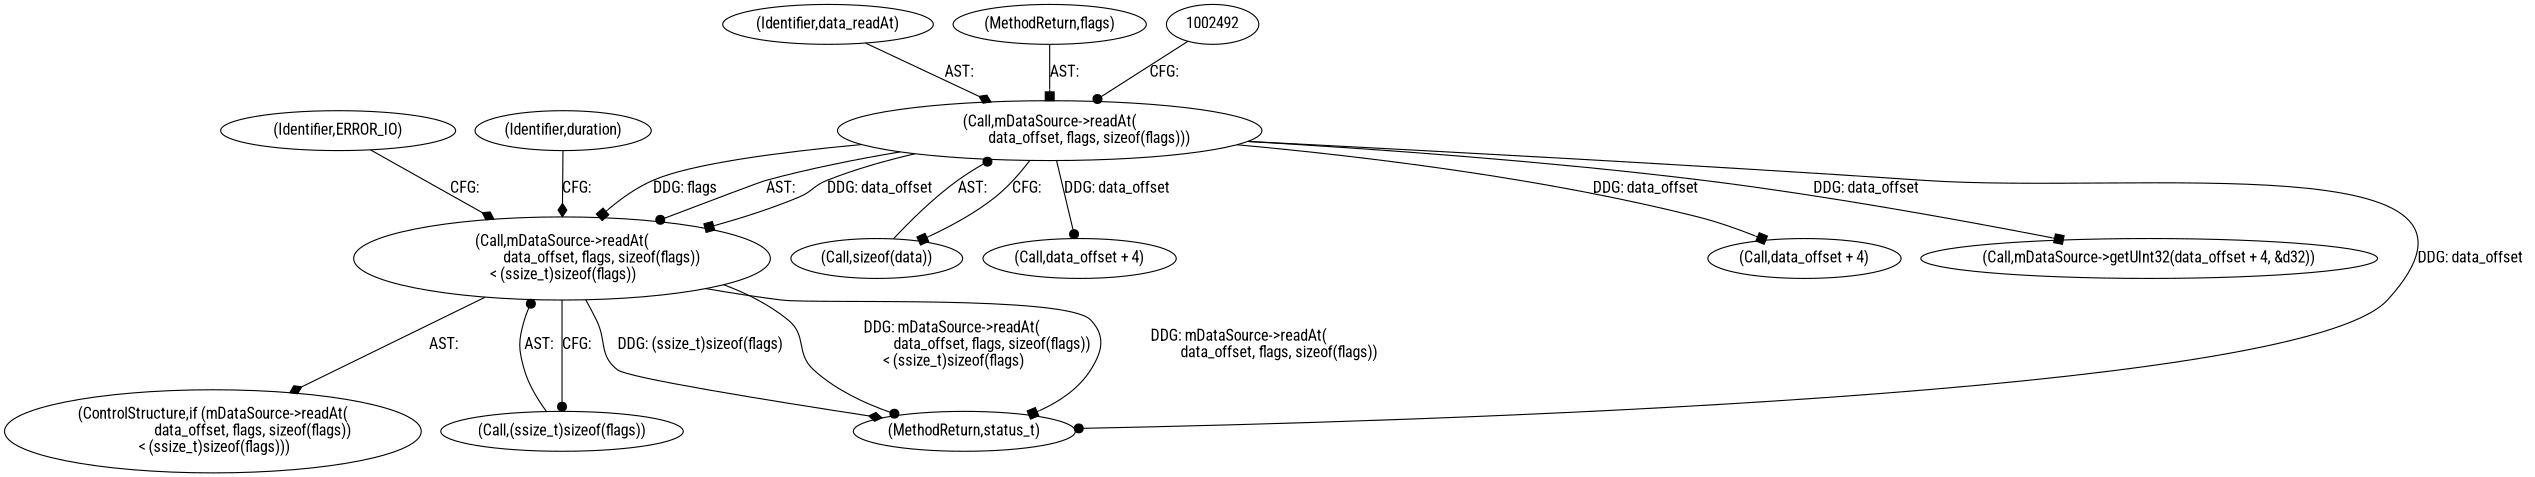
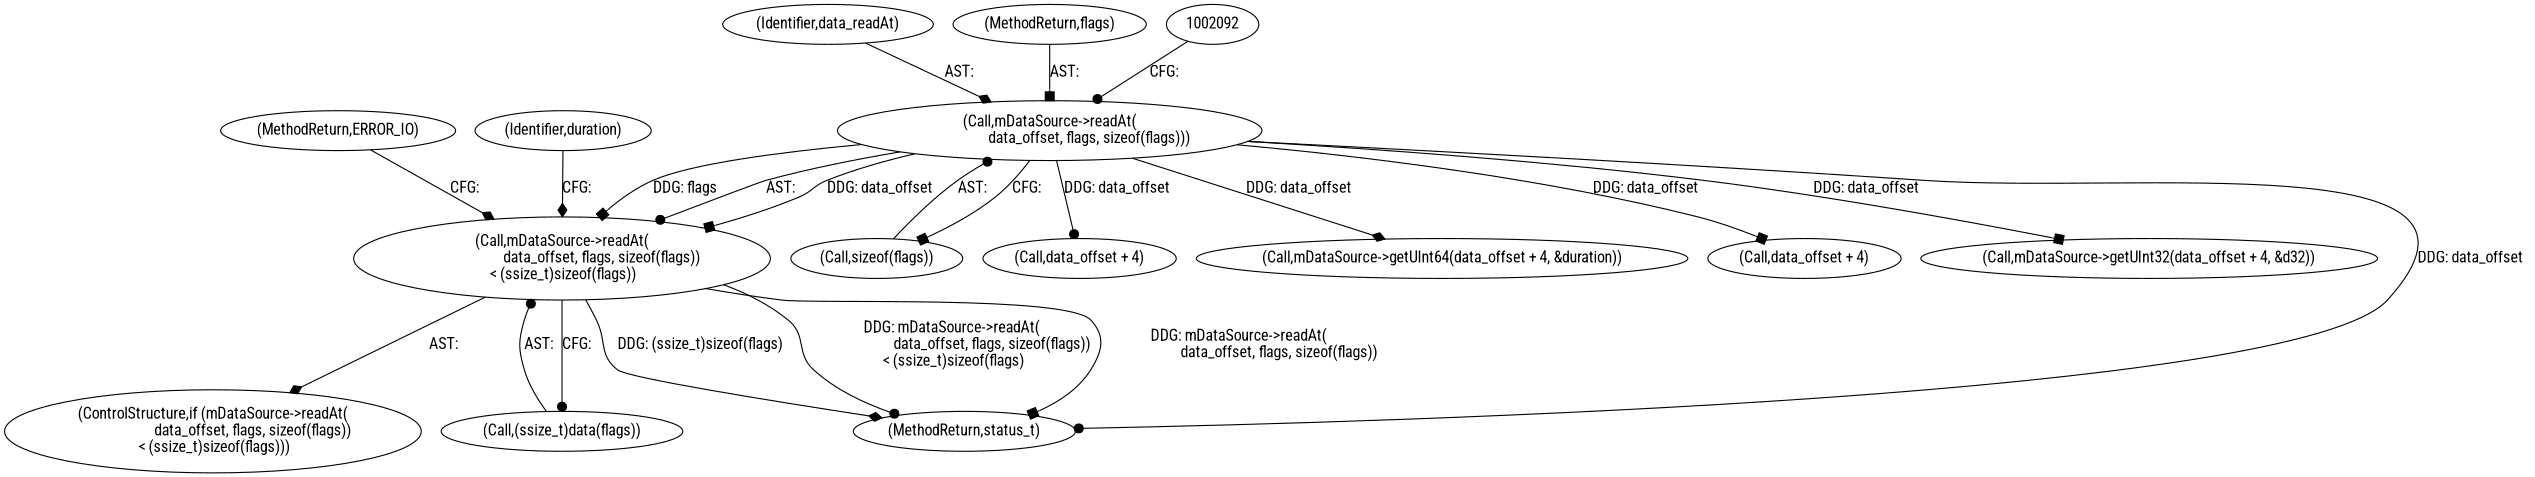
(1213, 24) -> (1213, 24)
(338, 131) -> (338, 131)
(877, 258) -> (877, 258)
none -> (1442, 258)
(562, 431) -> (562, 431)
